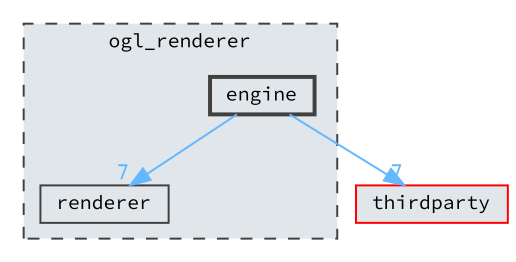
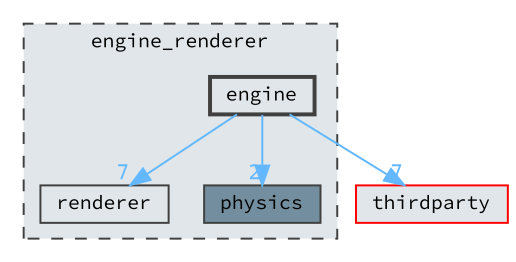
(180, 42) -> (180, 42)
none -> (262, 204)
